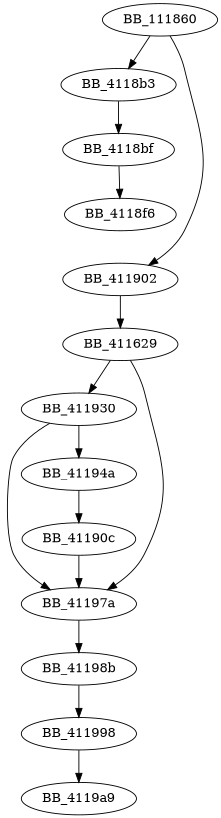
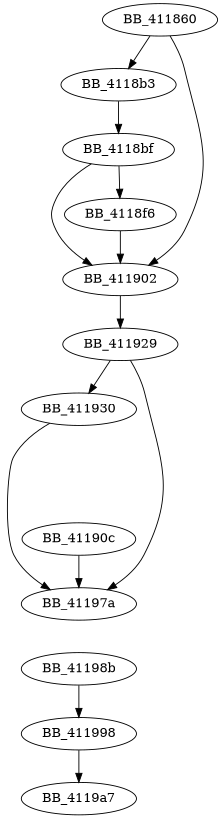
(160, 20) -> (160, 20)
none -> (52, 210)
none -> (120, 243)
(120, 344) -> (120, 344)
(79, 474) -> none
(79, 632) -> none
(79, 799) -> (79, 799)
